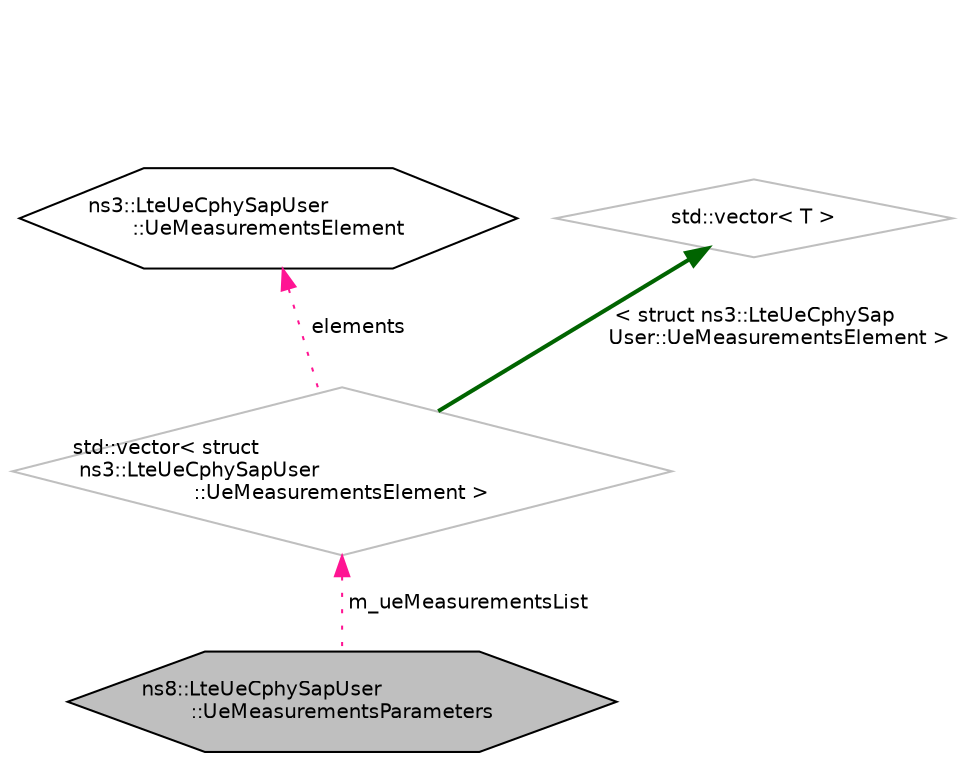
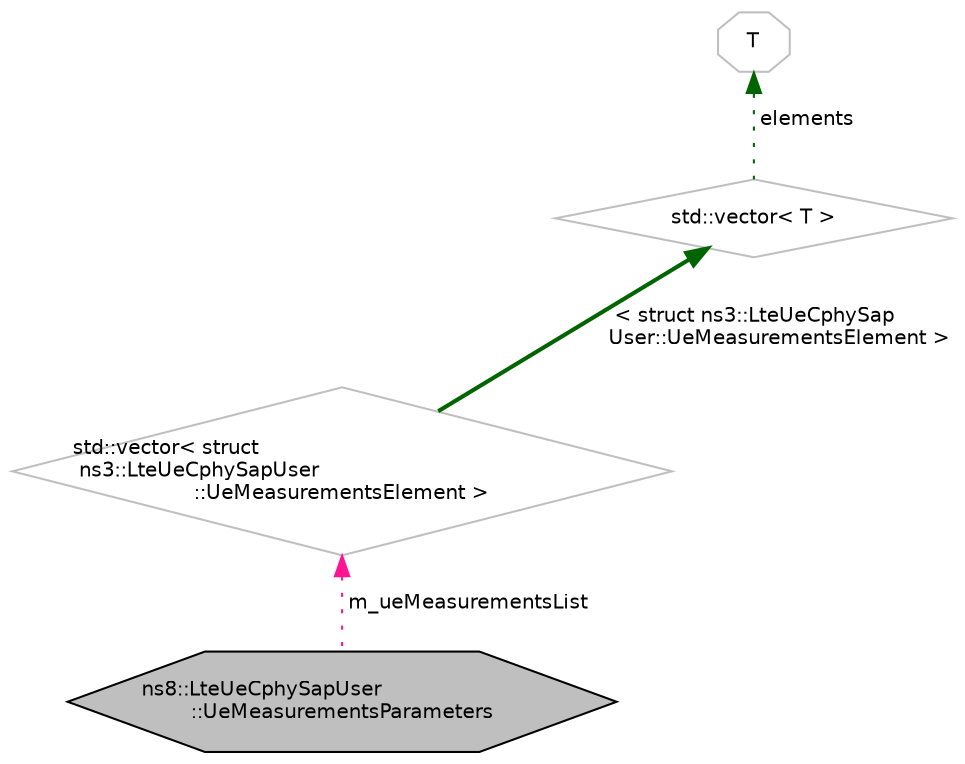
none -> (754, 42)
(268, 218) -> none
